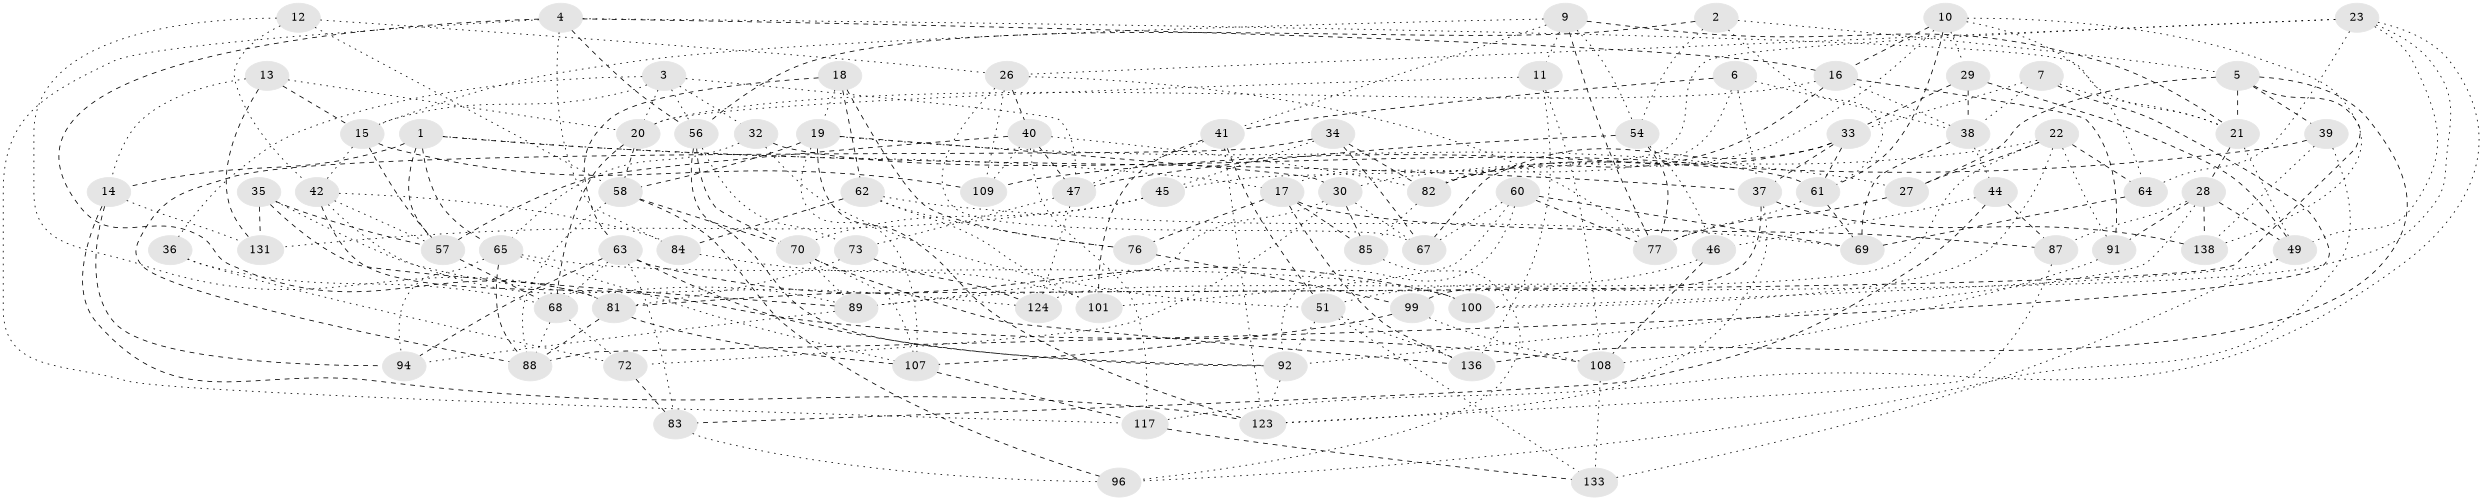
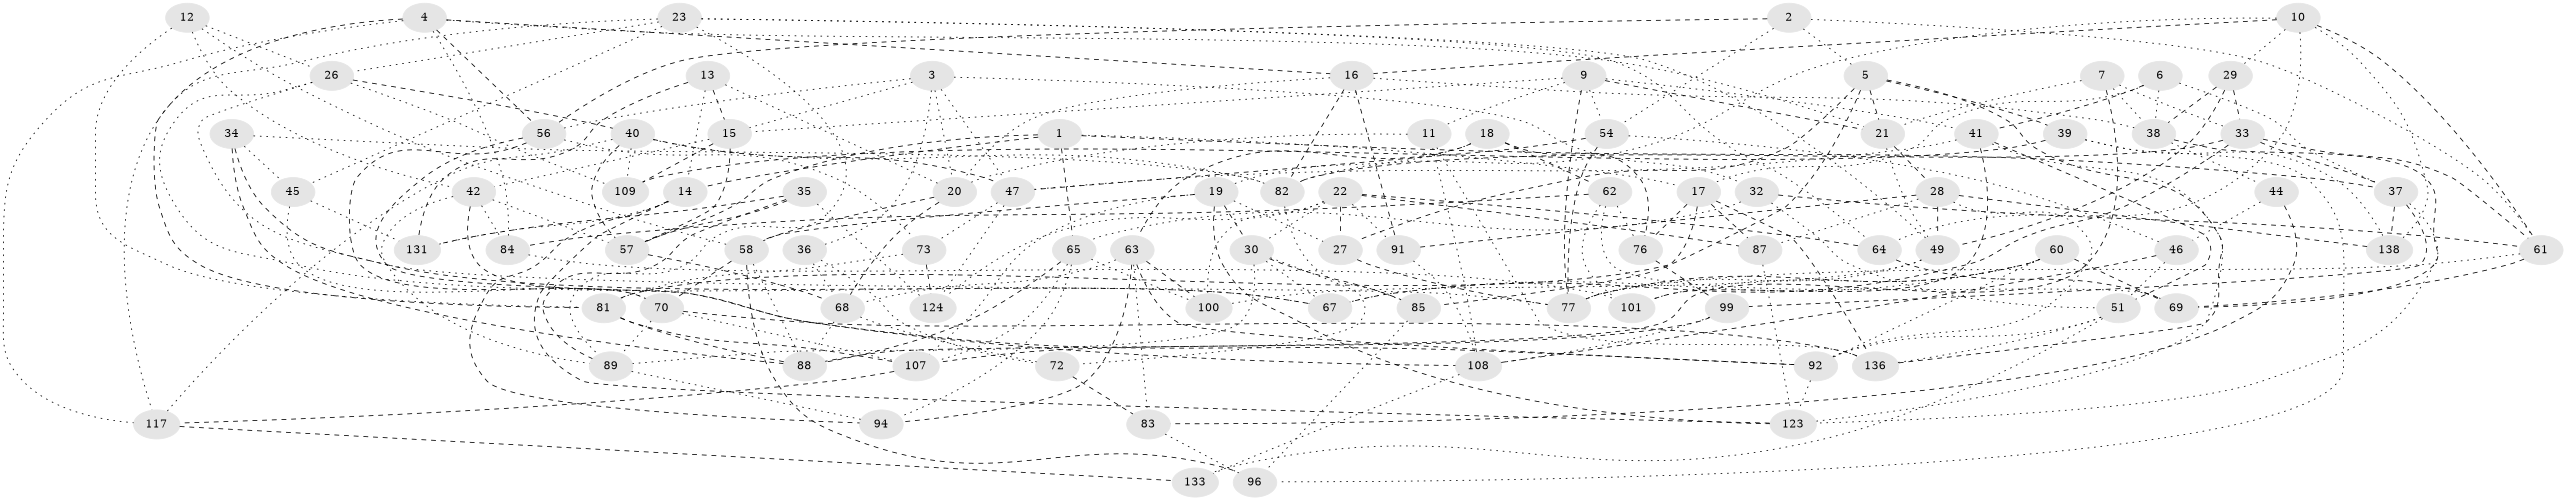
(1383, 164) -> (532, 149)
(2026, 221) -> (1551, 219)
(1939, 398) -> (1754, 280)
